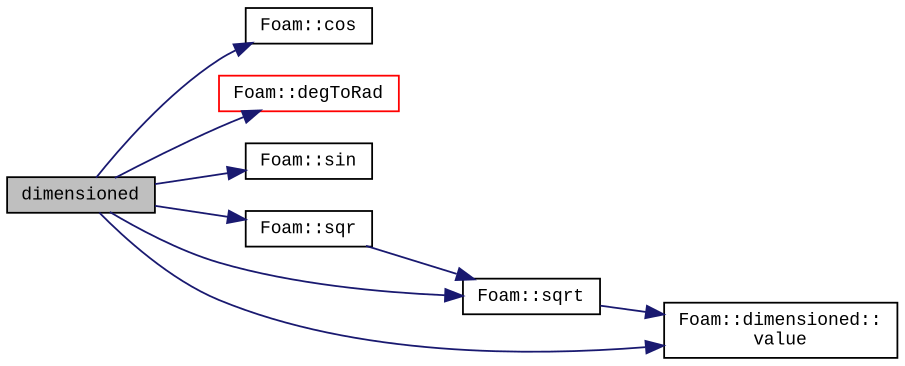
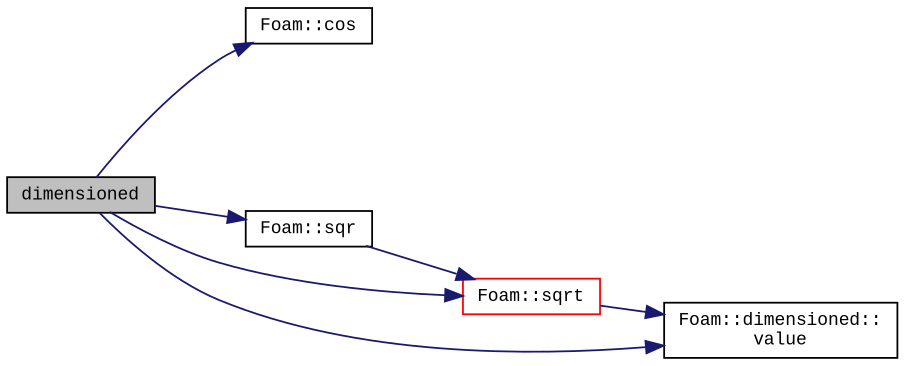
(309, 93) -> none
(309, 161) -> none
(531, 296) -> (531, 296)
